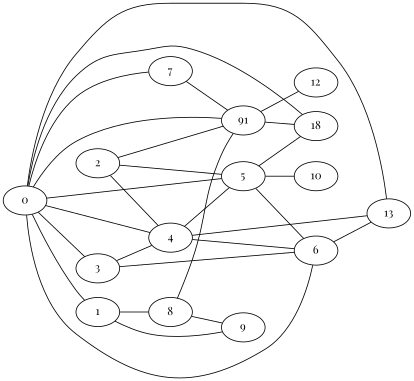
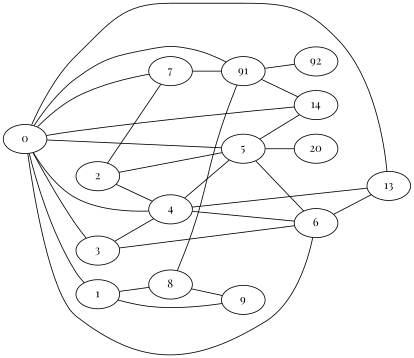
(316, 82) -> (316, 61)
(316, 126) -> (316, 105)
(171, 142) -> (130, 130)
(316, 176) -> (316, 149)
(243, 244) -> (243, 216)
